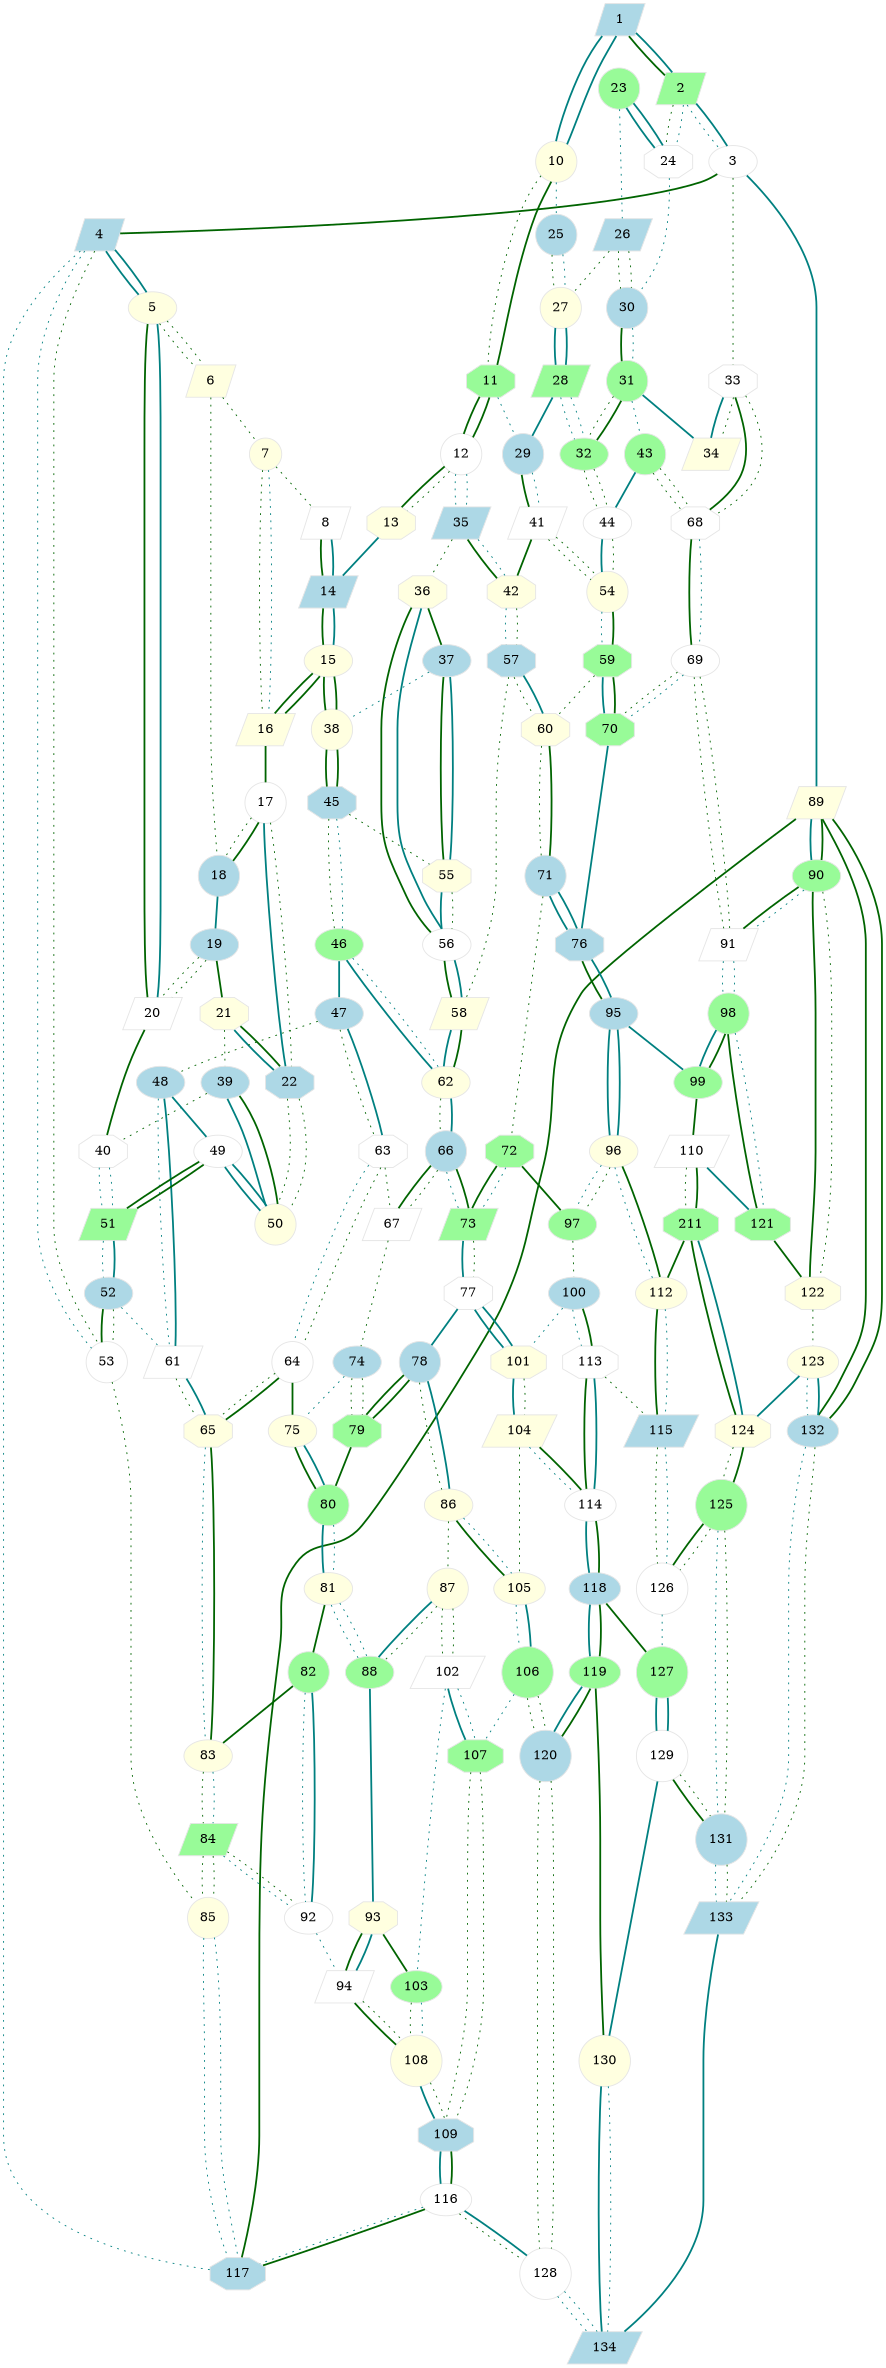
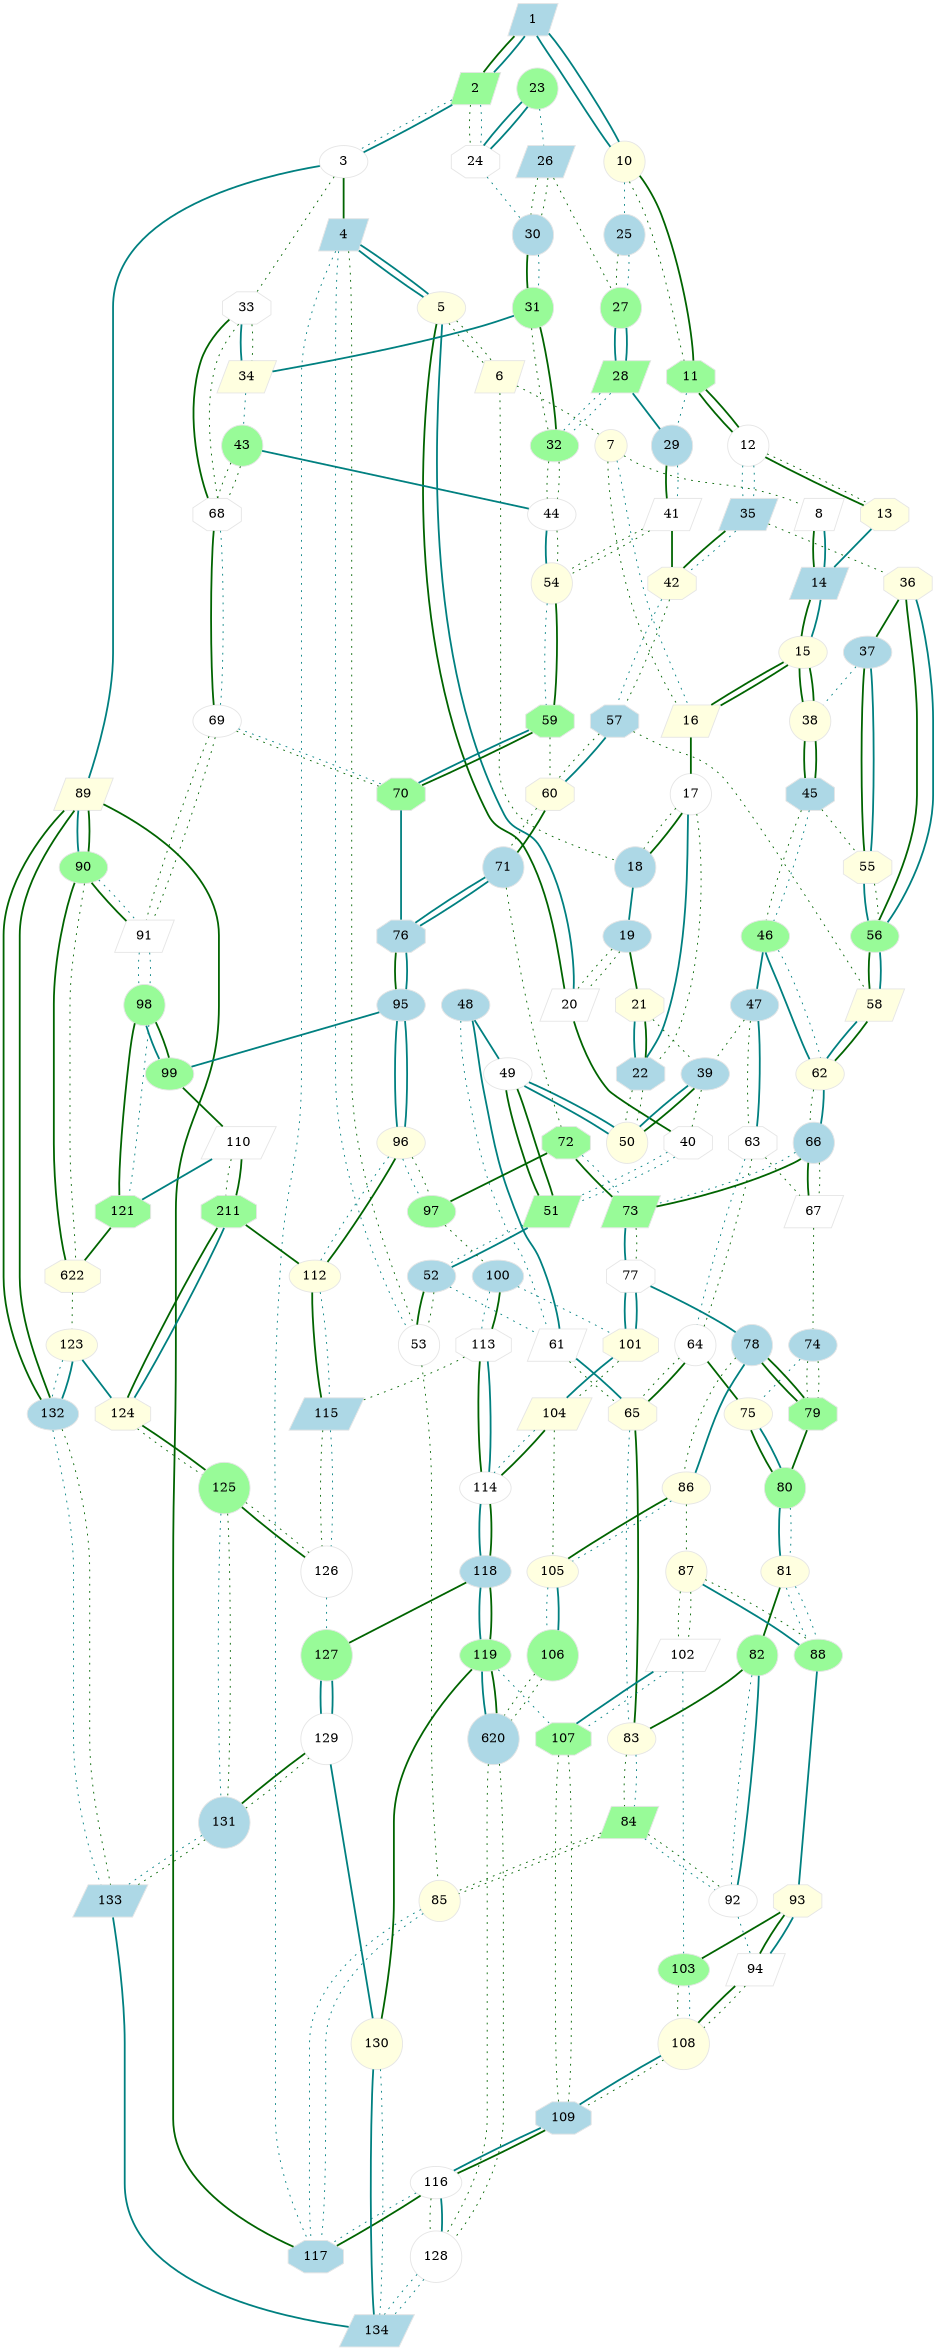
(561, 308) -> (621, 308)
(636, 418) -> (245, 409)
(447, 945) -> (875, 936)
(241, 1048) -> (730, 1040)
(813, 1293) -> (73, 1276)
(500, 1717) -> (516, 1689)
(546, 1756) -> (493, 1739)
